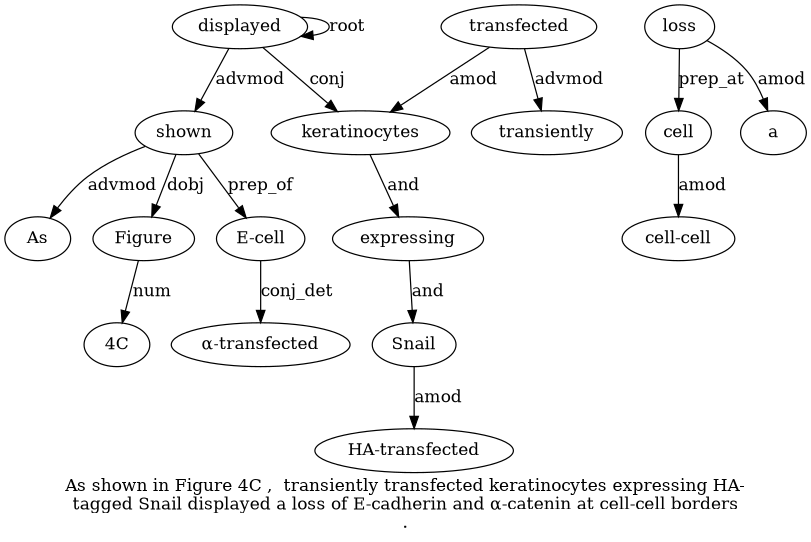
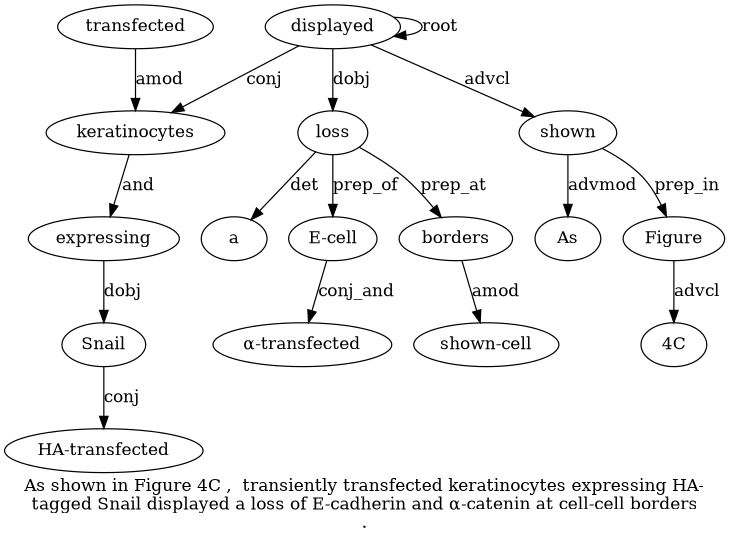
none -> (333, 74)
(250, 80) -> (488, 80)
(782, 80) -> (305, 186)
(547, 133) -> none
(678, 133) -> (456, 239)
(219, 181) -> (333, 180)
(186, 186) -> (687, 186)
(678, 239) -> (486, 345)
(152, 292) -> (697, 292)
(297, 292) -> (357, 292)
(428, 292) -> (123, 292)
(439, 398) -> (122, 398)
